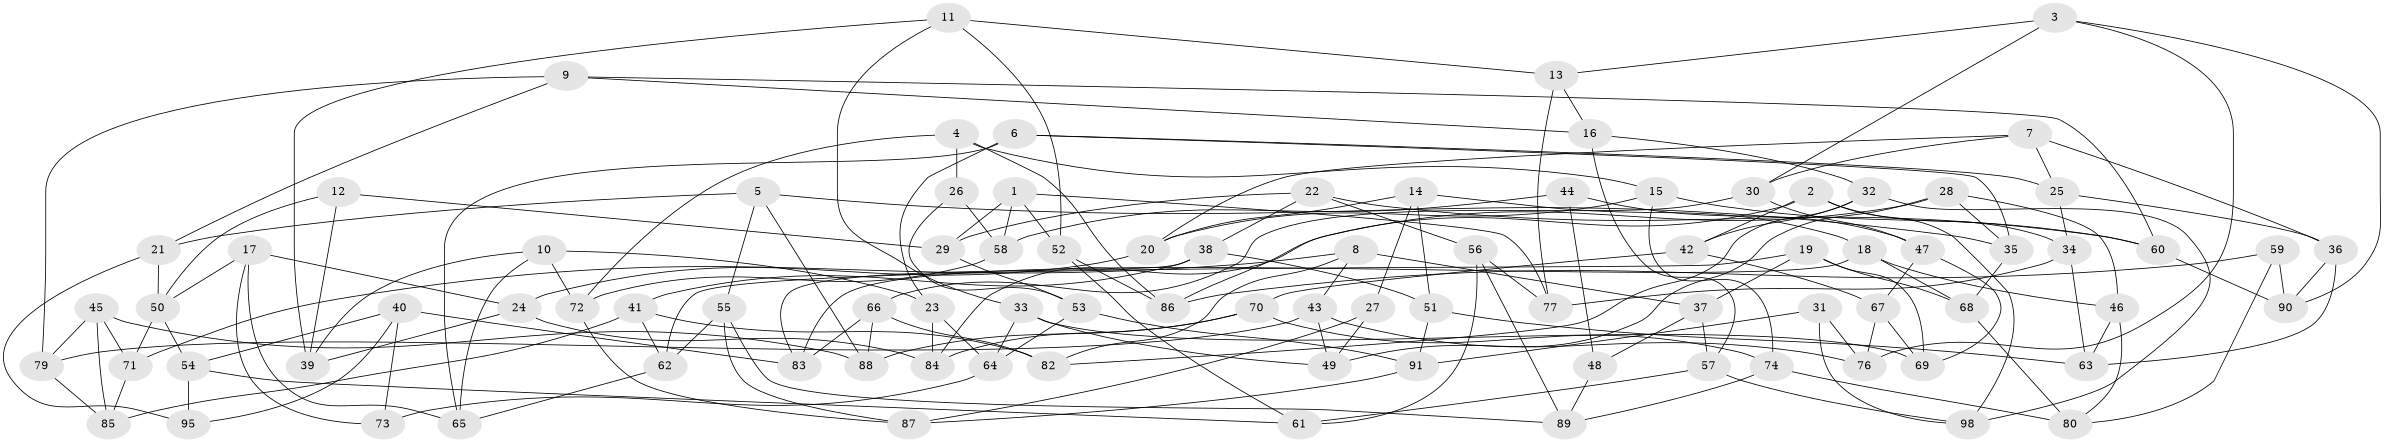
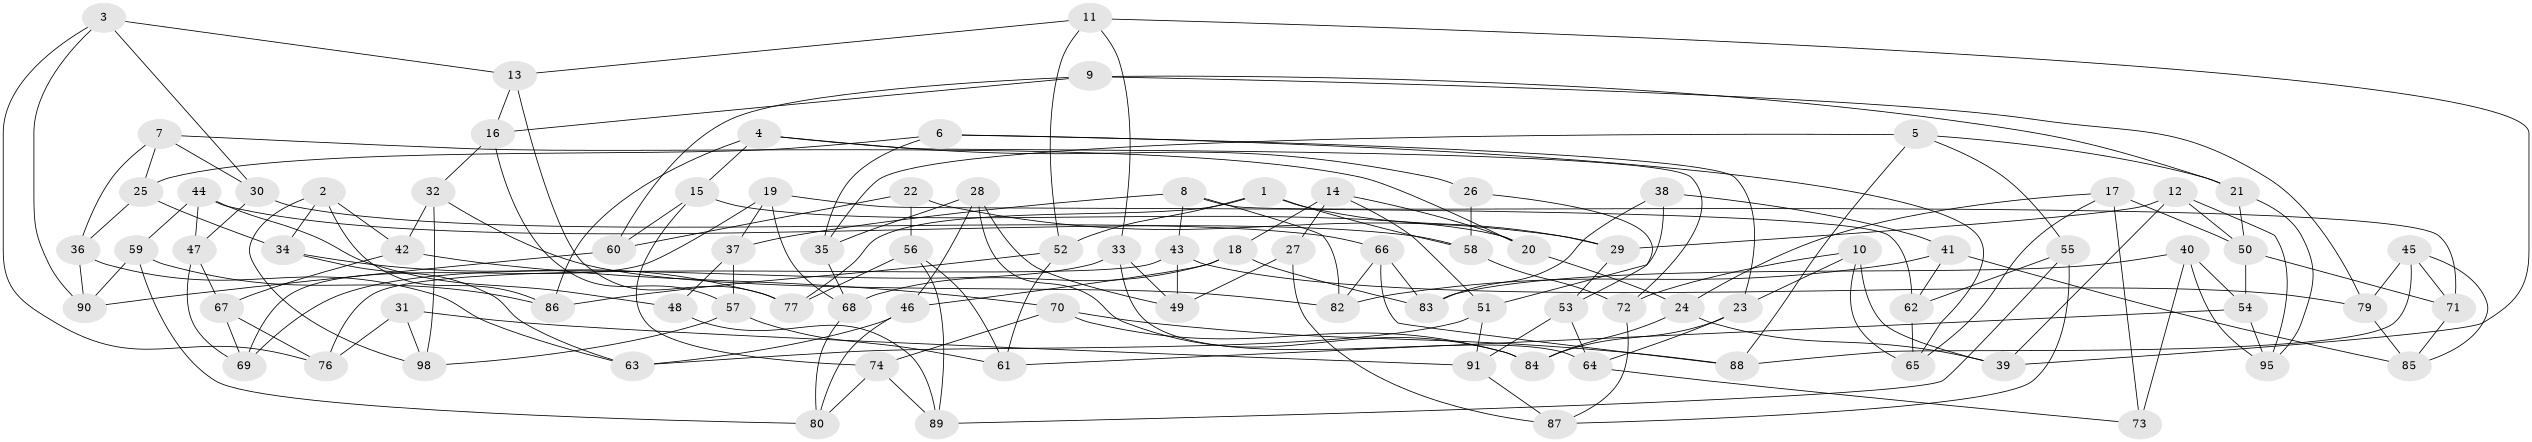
none -> (168, 221)
(1250, 226) -> none
none -> (2282, 250)
